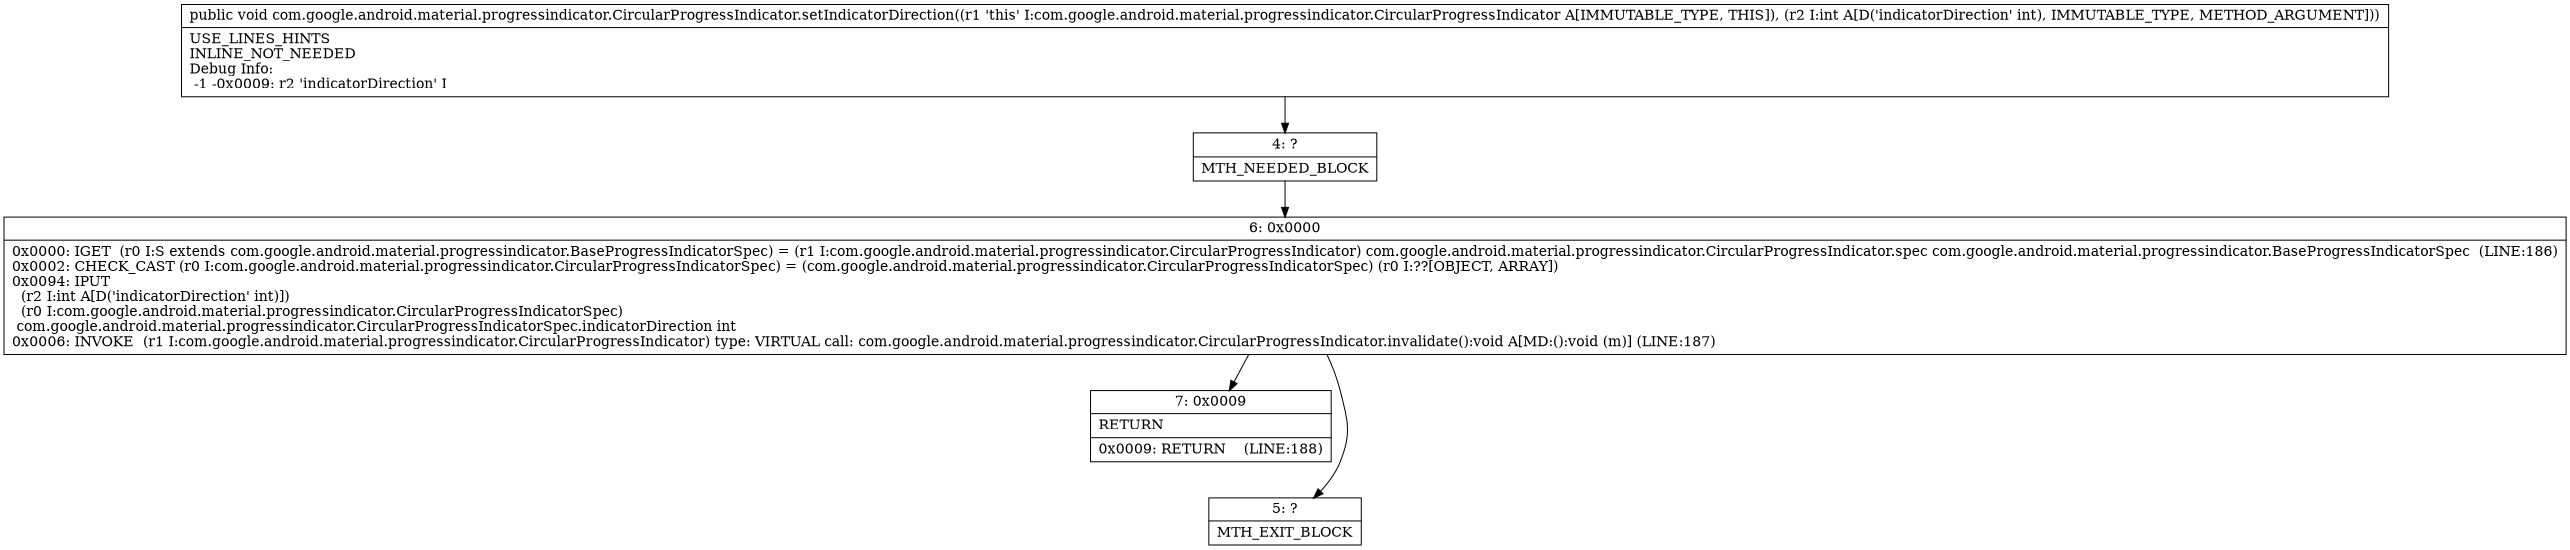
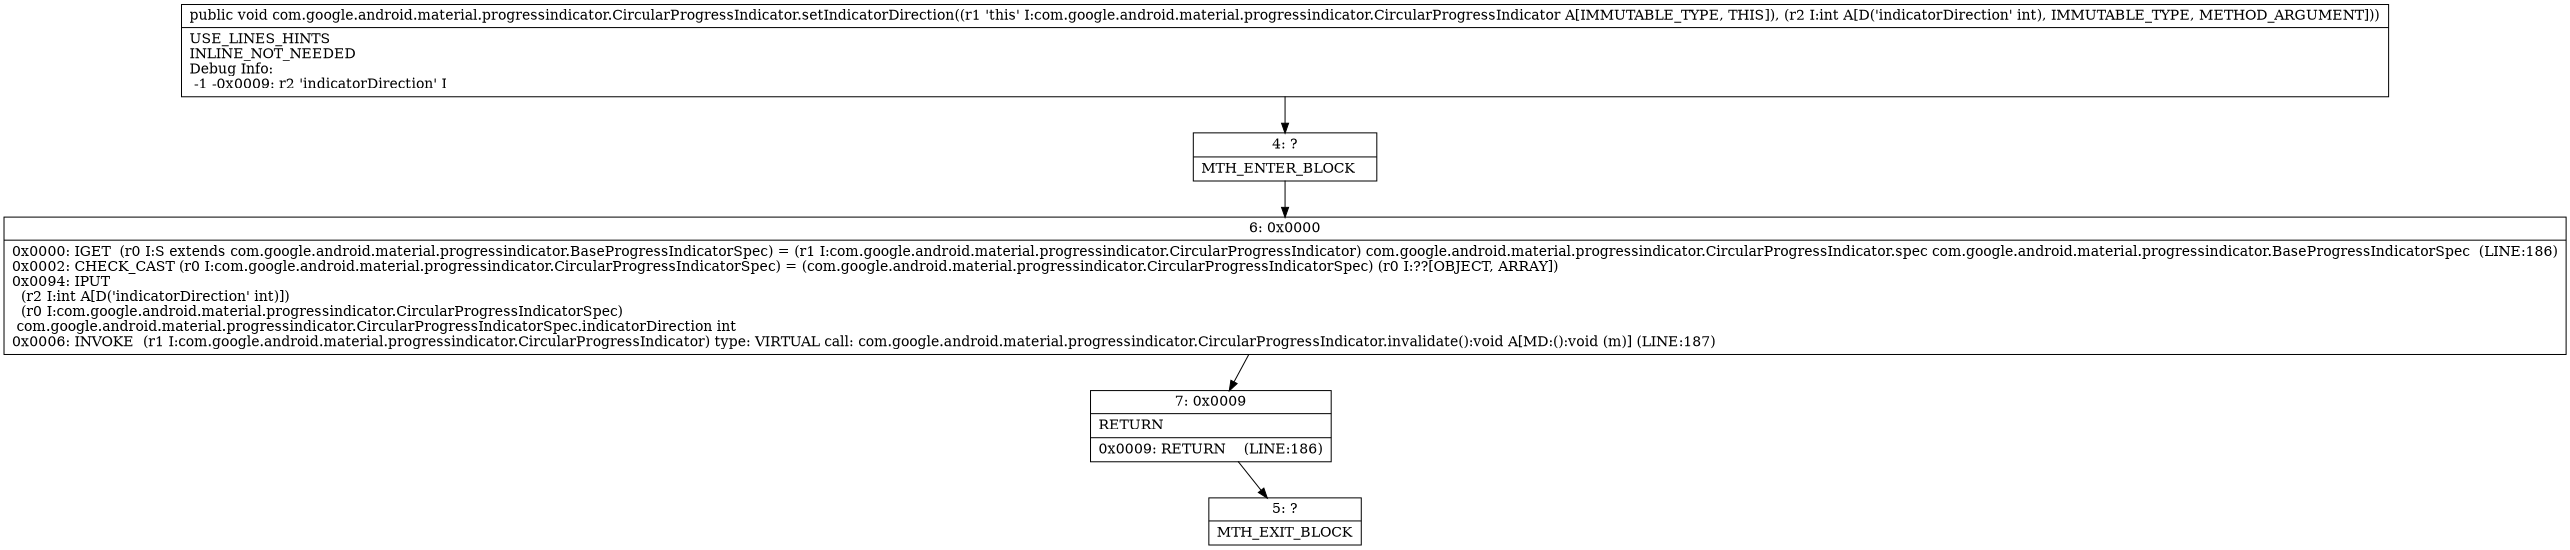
(1285, 168) -> (1279, 168)
(1347, 425) -> (1249, 476)
(1211, 449) -> (1211, 449)
